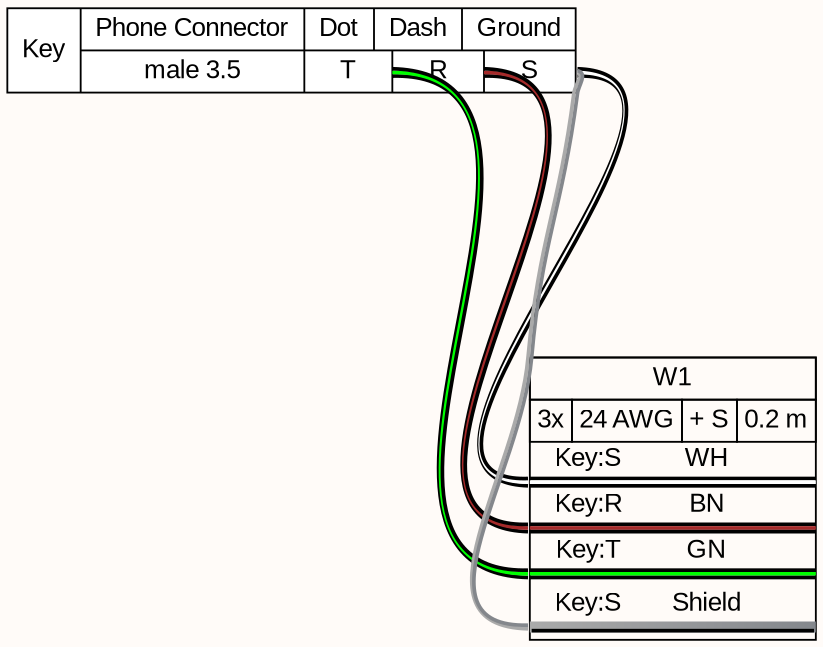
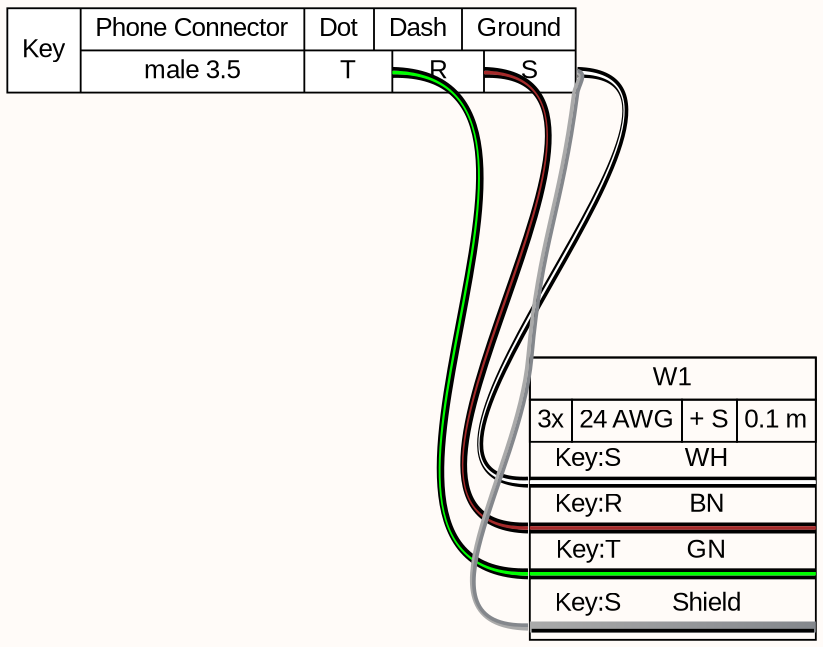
(776, 420) -> (776, 420)
